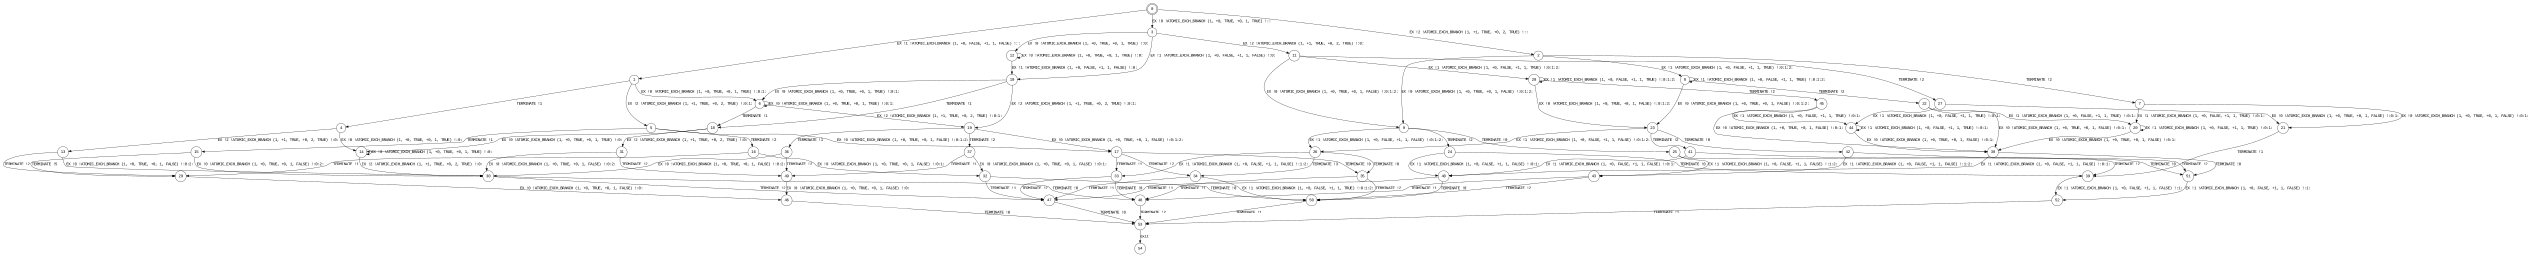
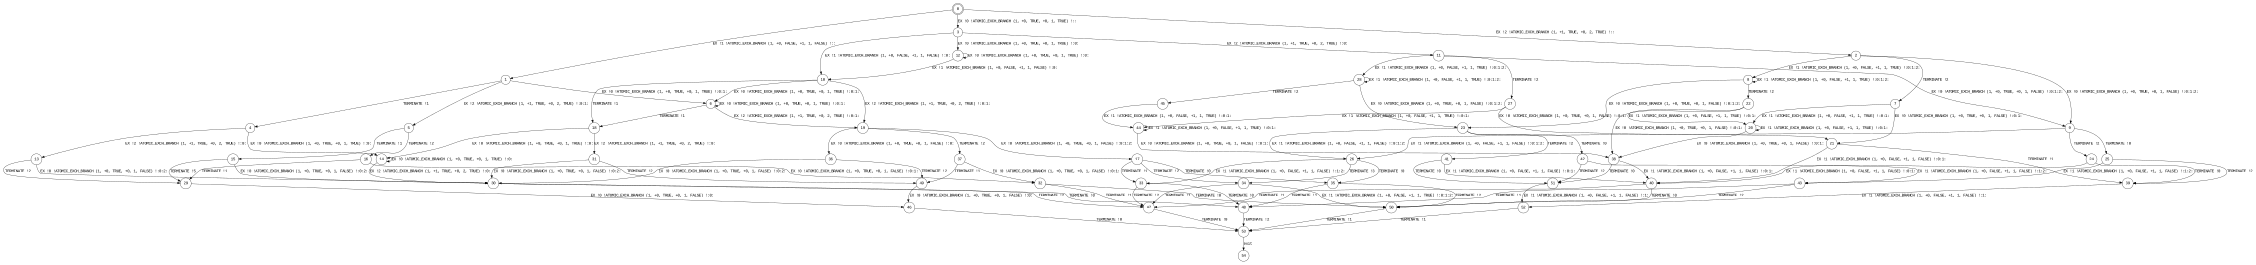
(810, 140) -> (892, 144)
(1792, 141) -> none
(882, 145) -> none
none -> (1747, 178)
